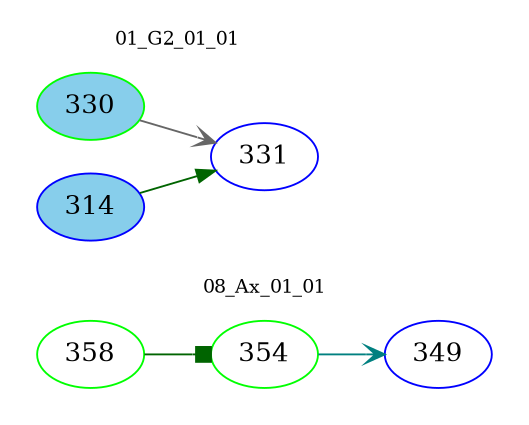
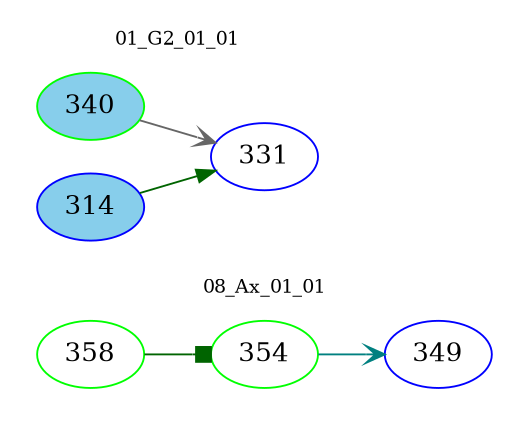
(91, 106) -> (91, 106)
